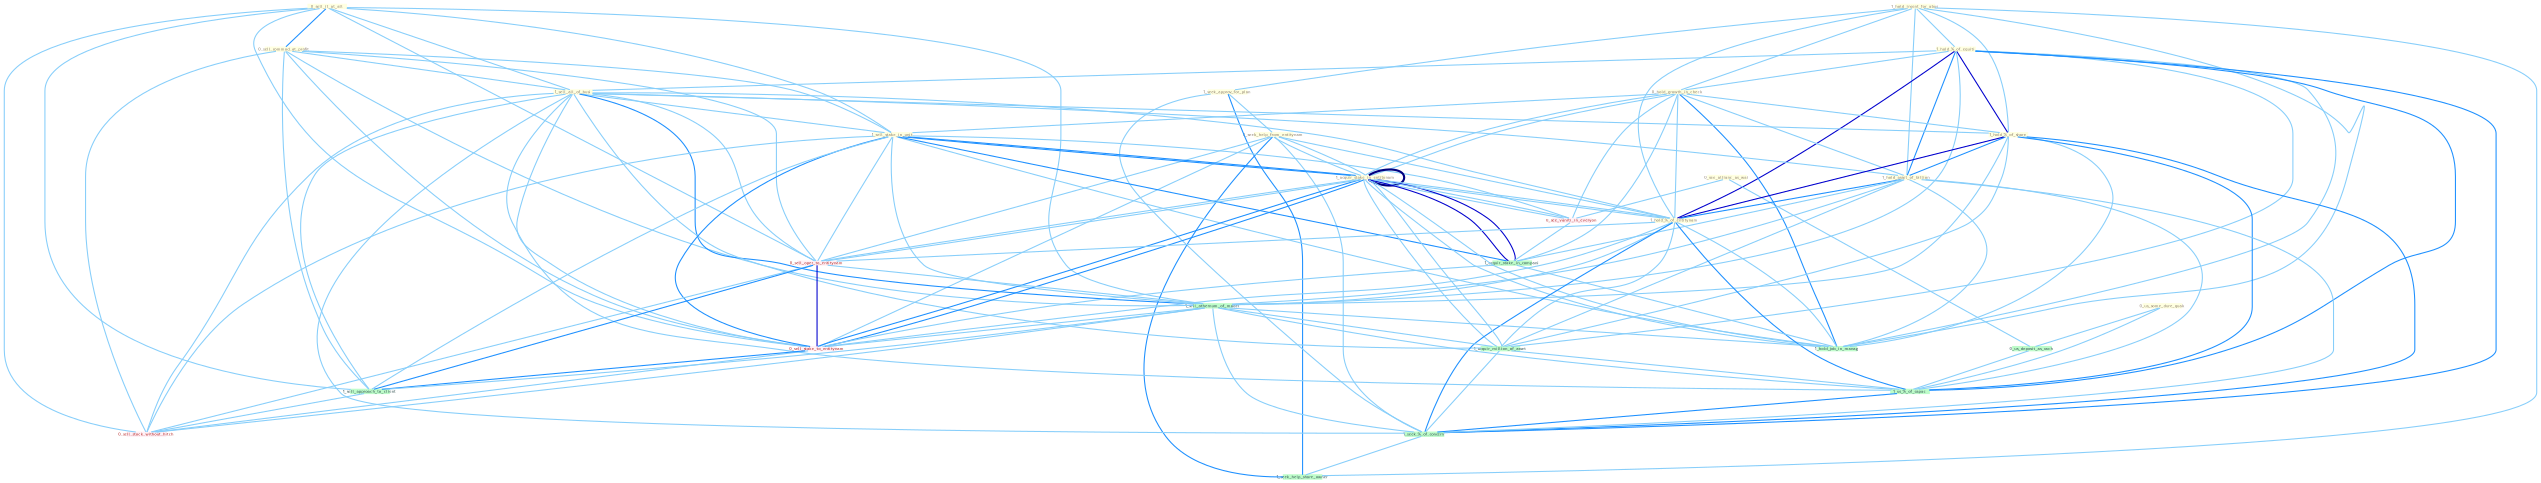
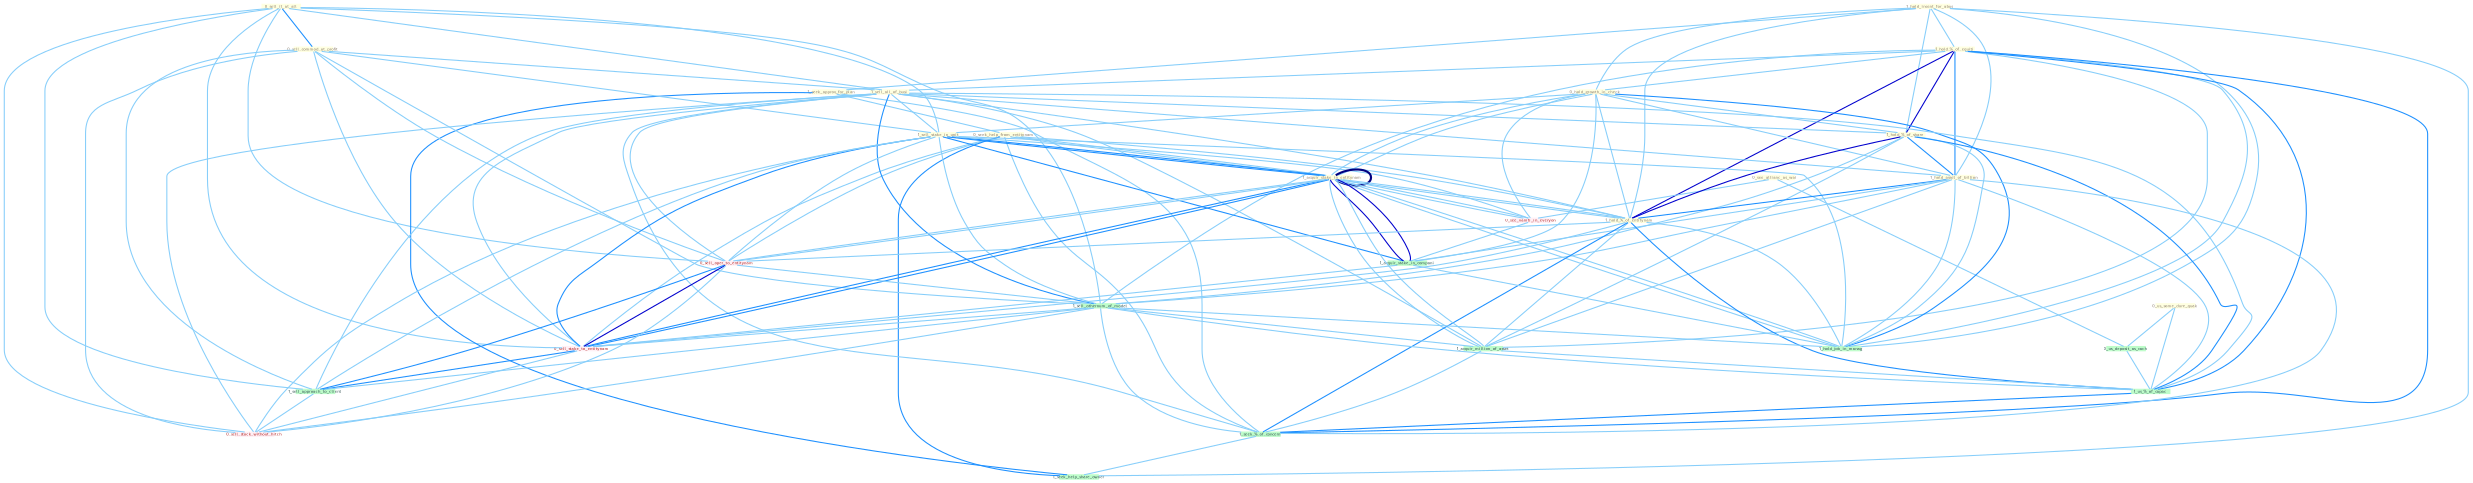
(1458, 288) -> none
(2181, 393) -> none
